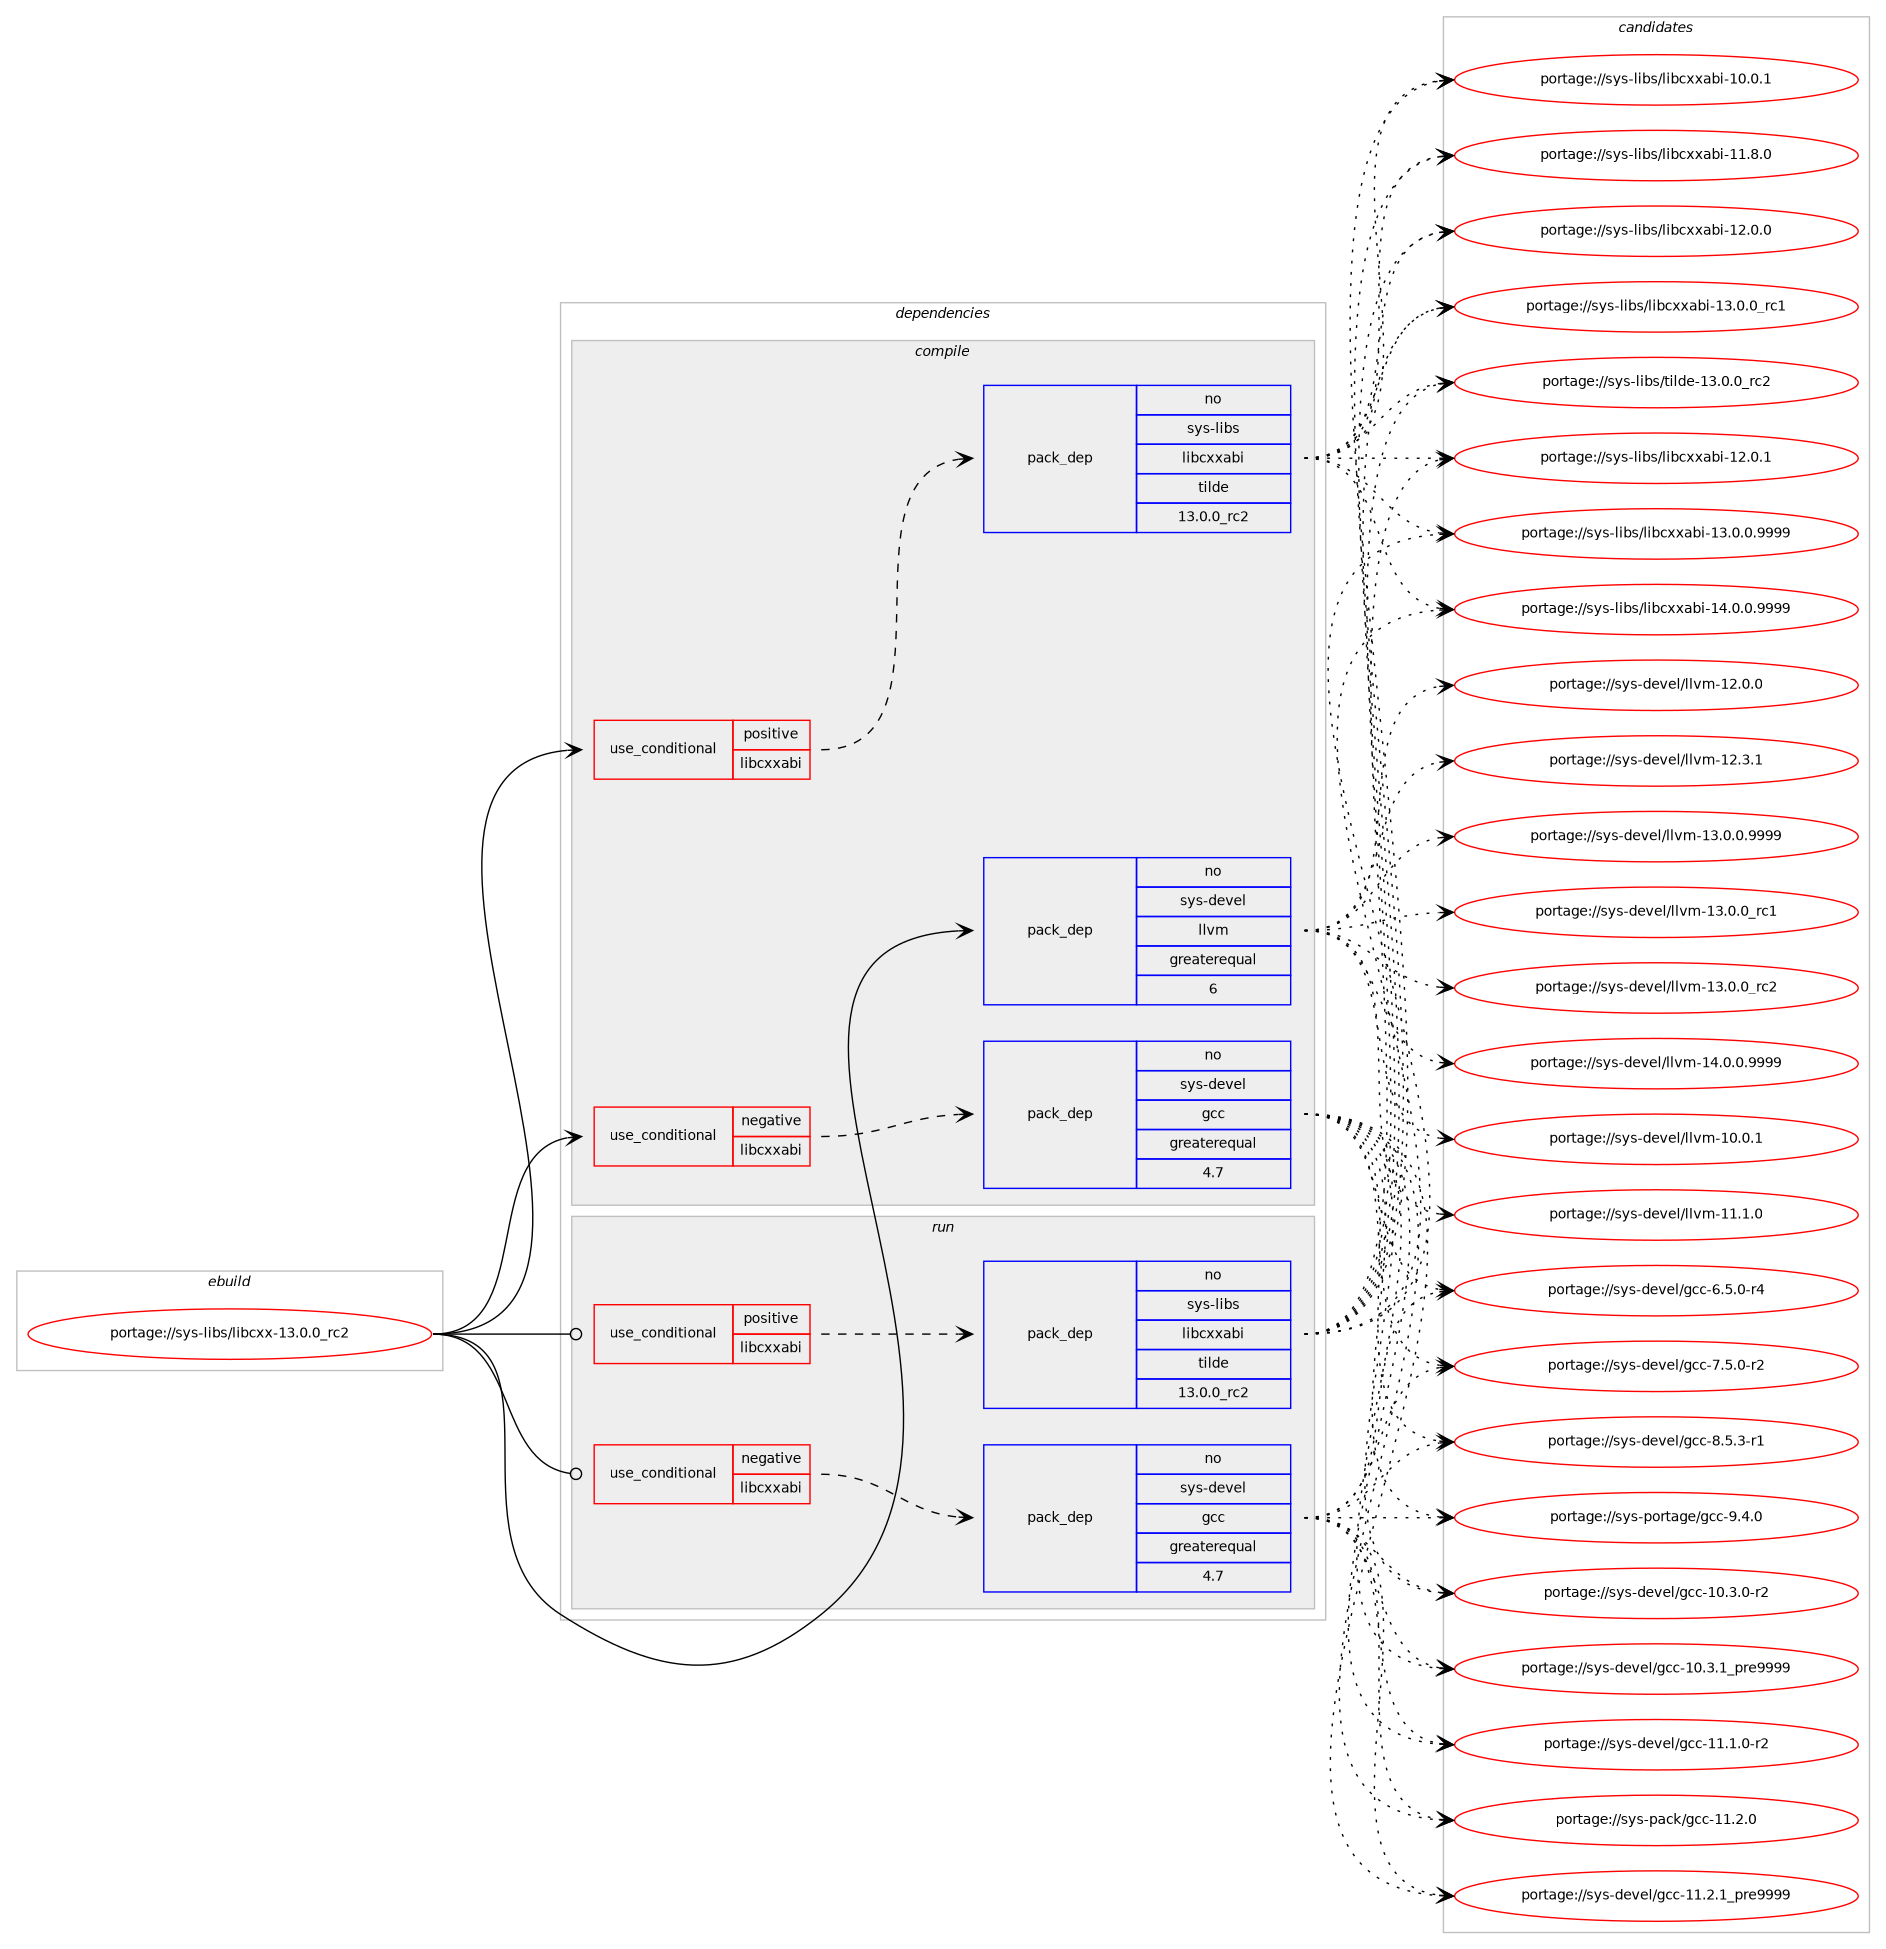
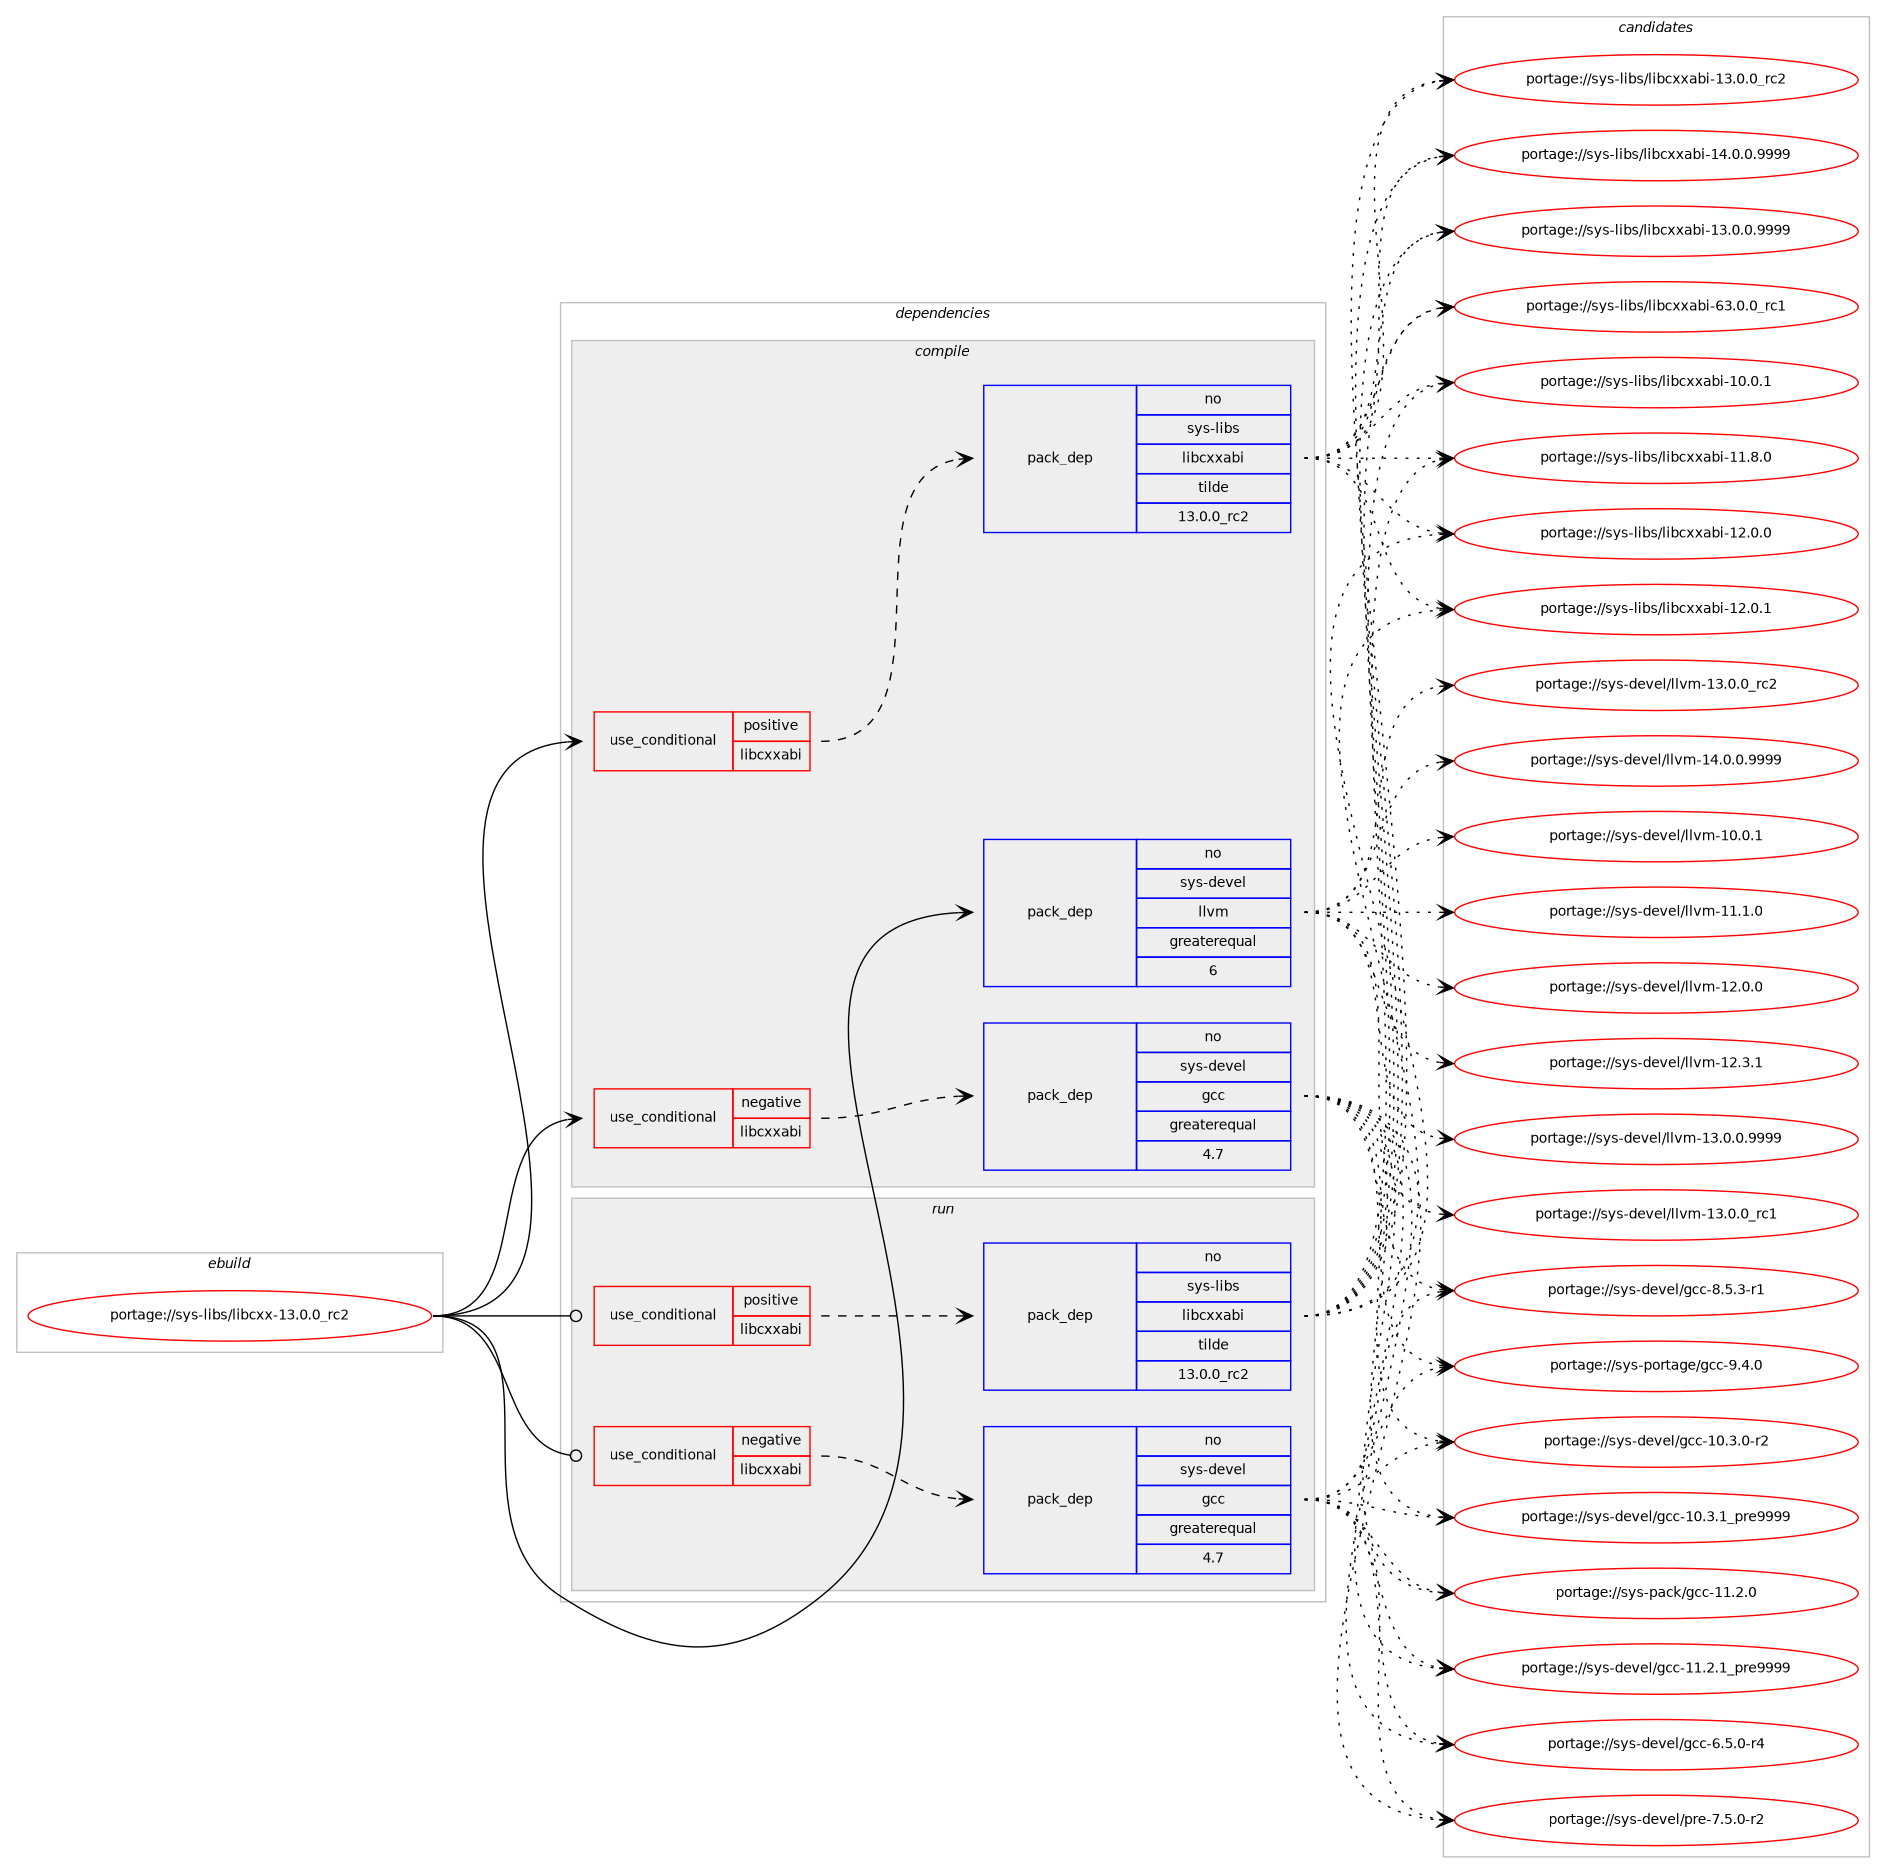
(1656, 307) -> (1656, 307)
(1656, 383) -> (1656, 80)
(1656, 1366) -> (1656, 1820)
(1656, 1745) -> none
